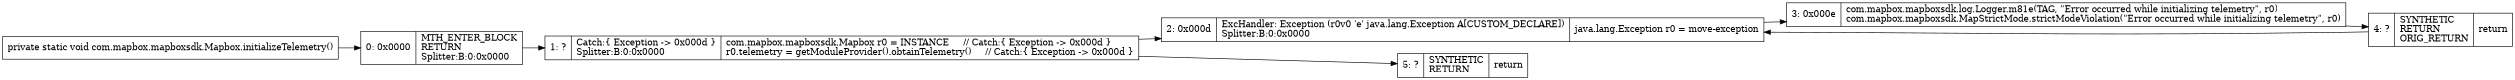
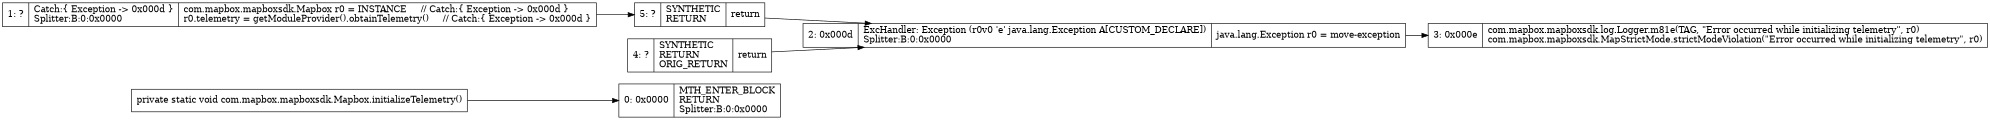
(2354, 26) -> none
(1147, 39) -> (815, 21)
(531, 48) -> none
